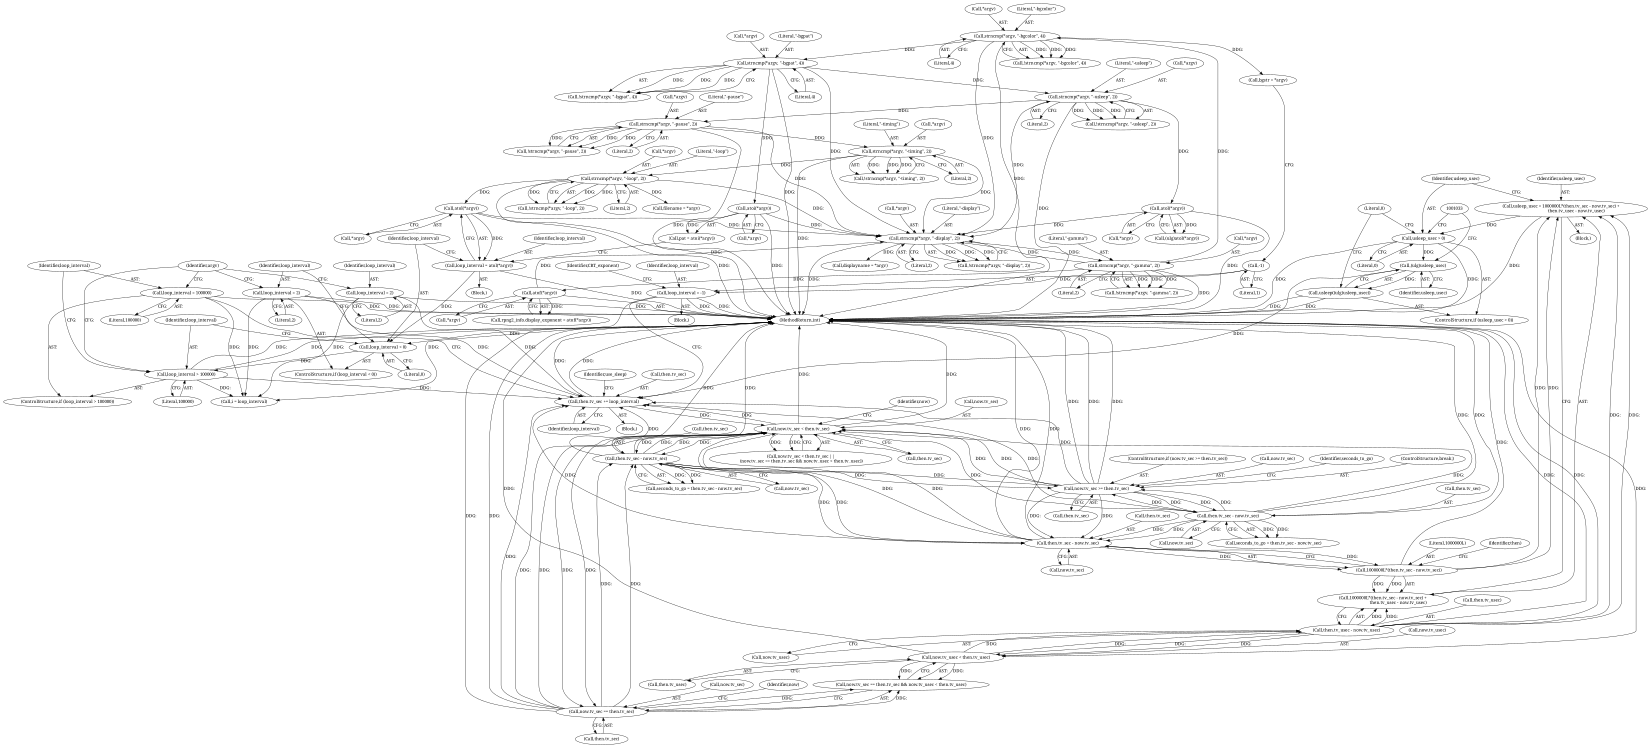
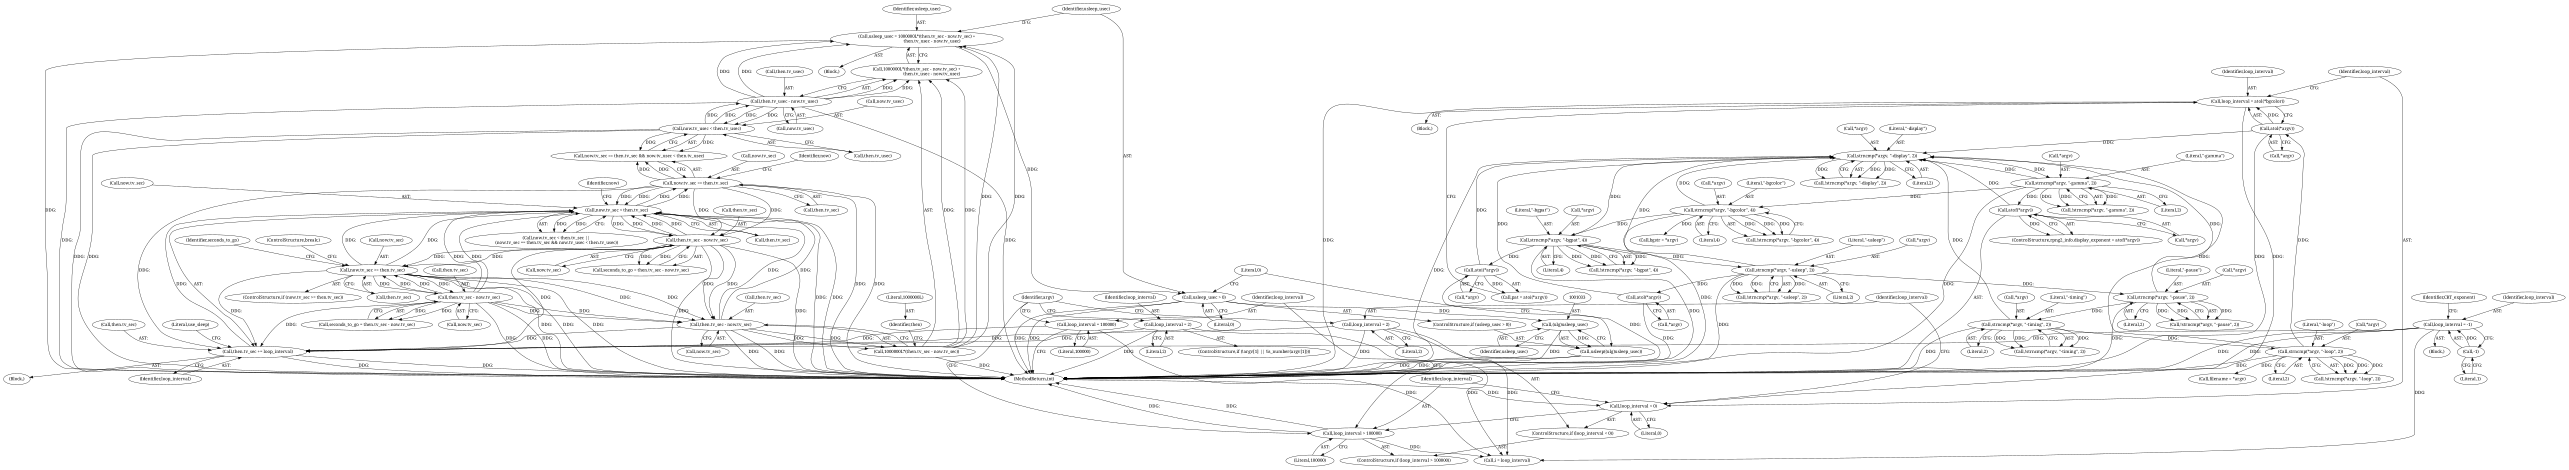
(1285, 174) -> (2483, 335)
(1439, 222) -> none
(1177, 239) -> none
(1473, 239) -> (1577, 311)
(479, 266) -> (2248, 102)
(860, 266) -> none
(1246, 279) -> (2478, 366)
(1405, 306) -> (1534, 343)
(376, 307) -> (1042, 352)
(59, 313) -> (1490, 447)
(541, 320) -> (2076, 240)
(457, 347) -> (869, 338)
(698, 347) -> (2039, 338)
none -> (1254, 352)
(1050, 356) -> (1322, 373)
(307, 361) -> (1515, 420)
(605, 375) -> (190, 325)
(391, 388) -> none
(748, 415) -> (199, 284)
(1138, 473) -> (330, 282)
(1345, 475) -> (333, 257)
(1425, 556) -> (905, 310)
